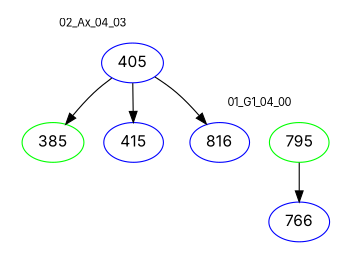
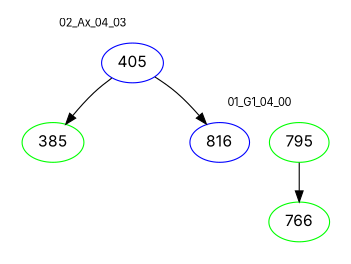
(134, 142) -> none
(299, 222) -> (299, 222)
